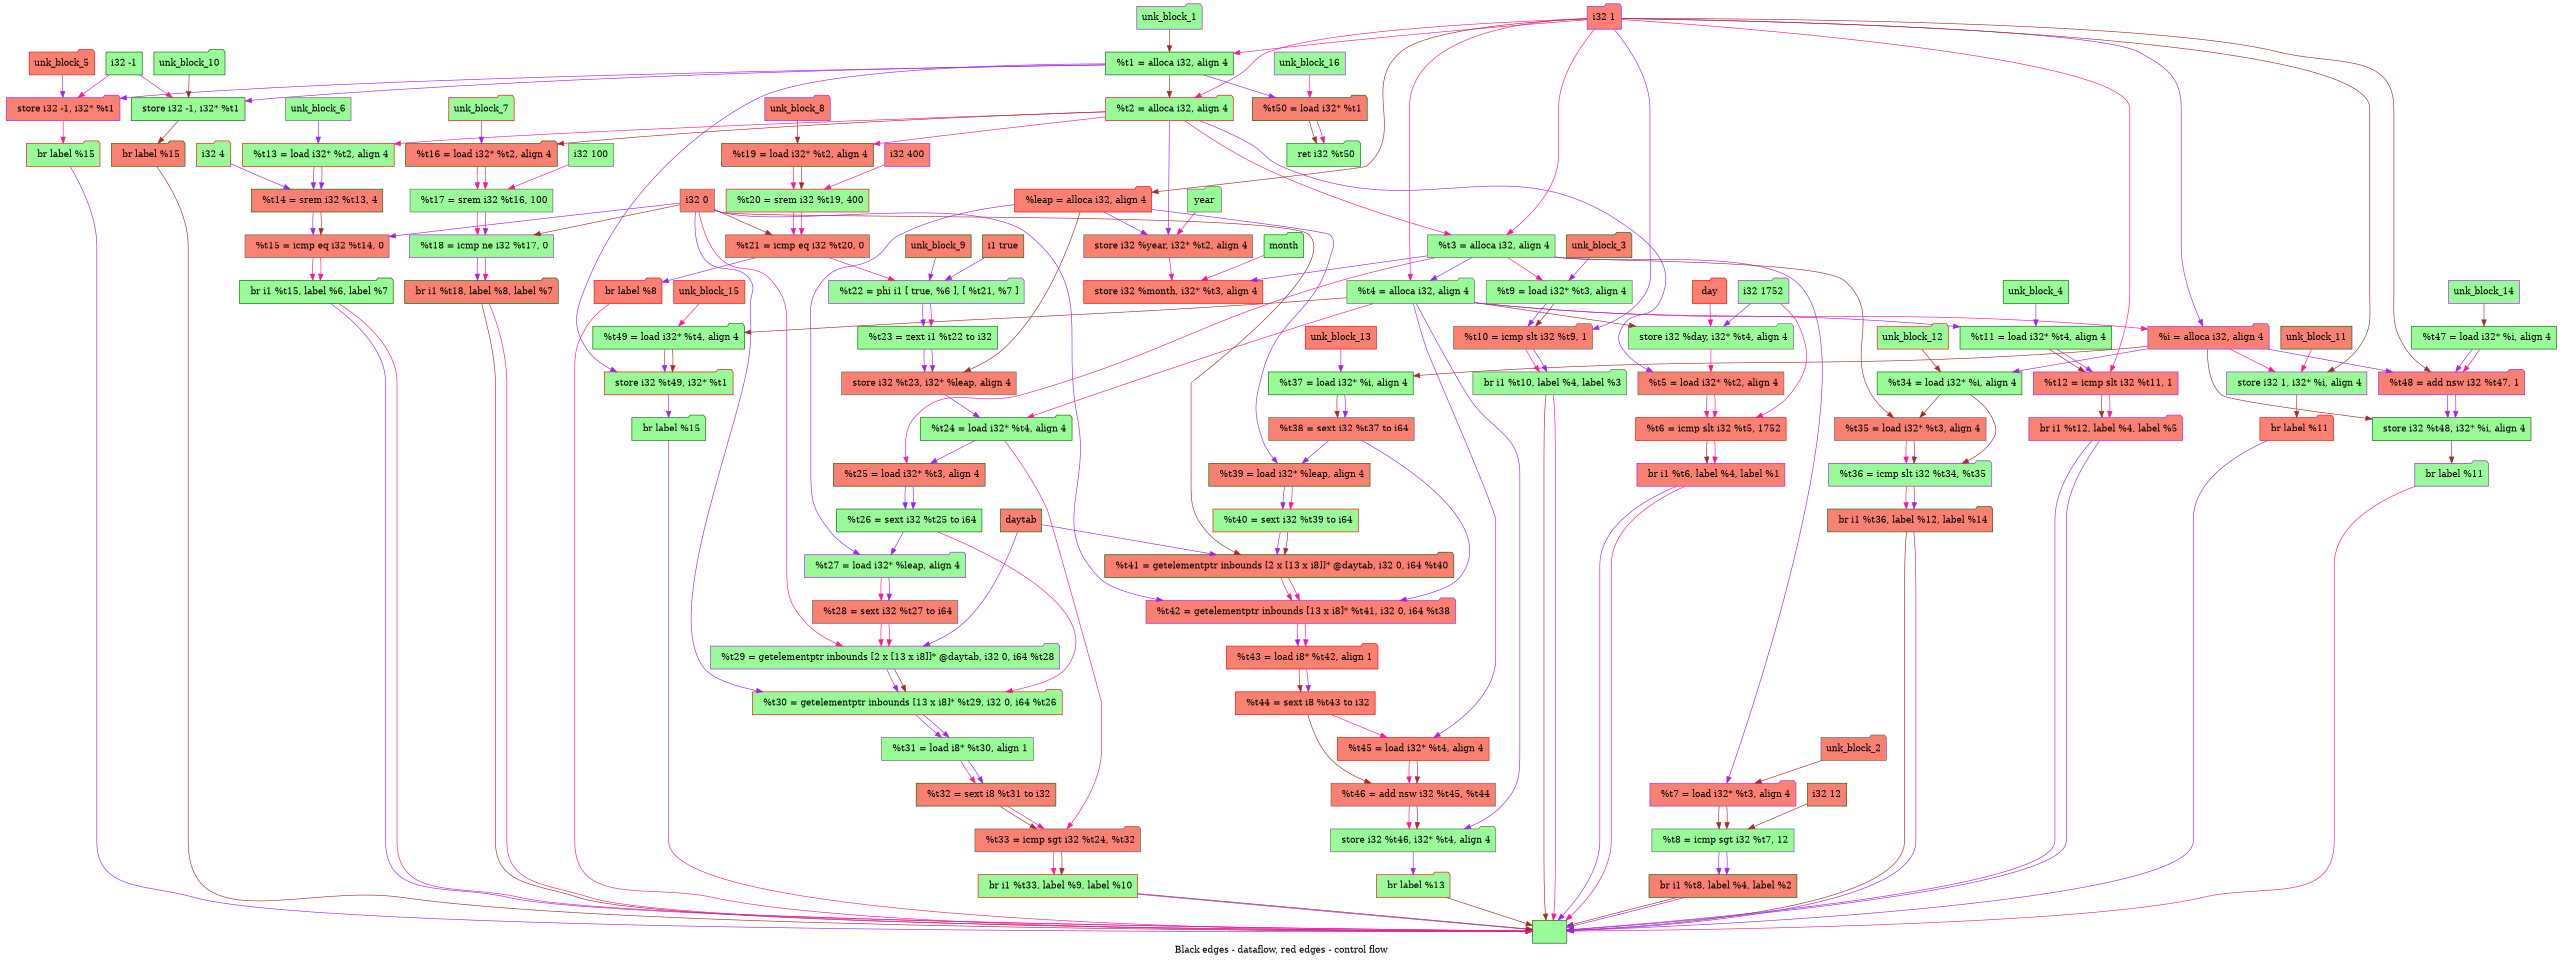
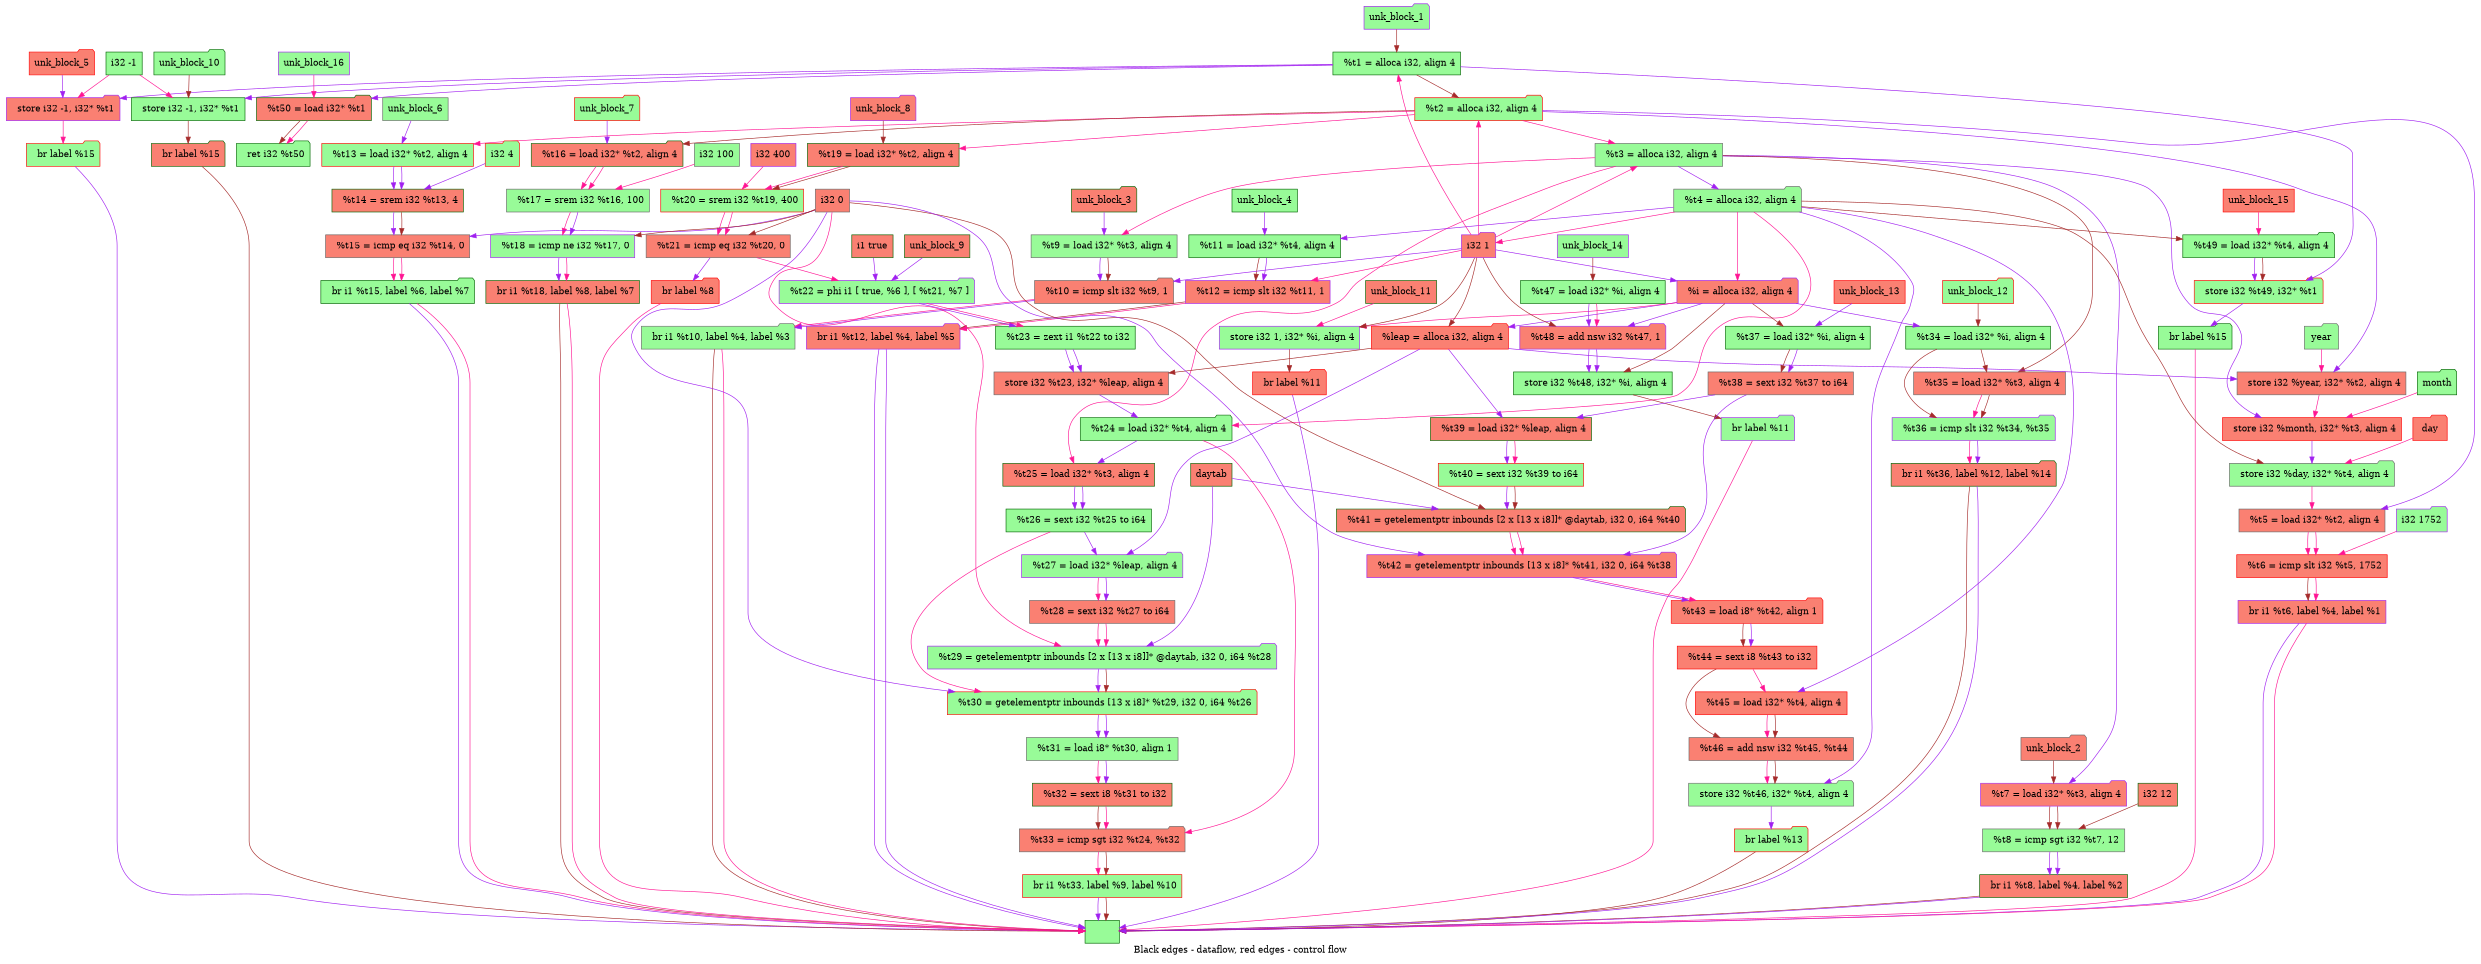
(1415, 83) -> (1588, 227)
(481, 292) -> (563, 292)
(1741, 312) -> (2312, 449)
none -> (1584, 316)
